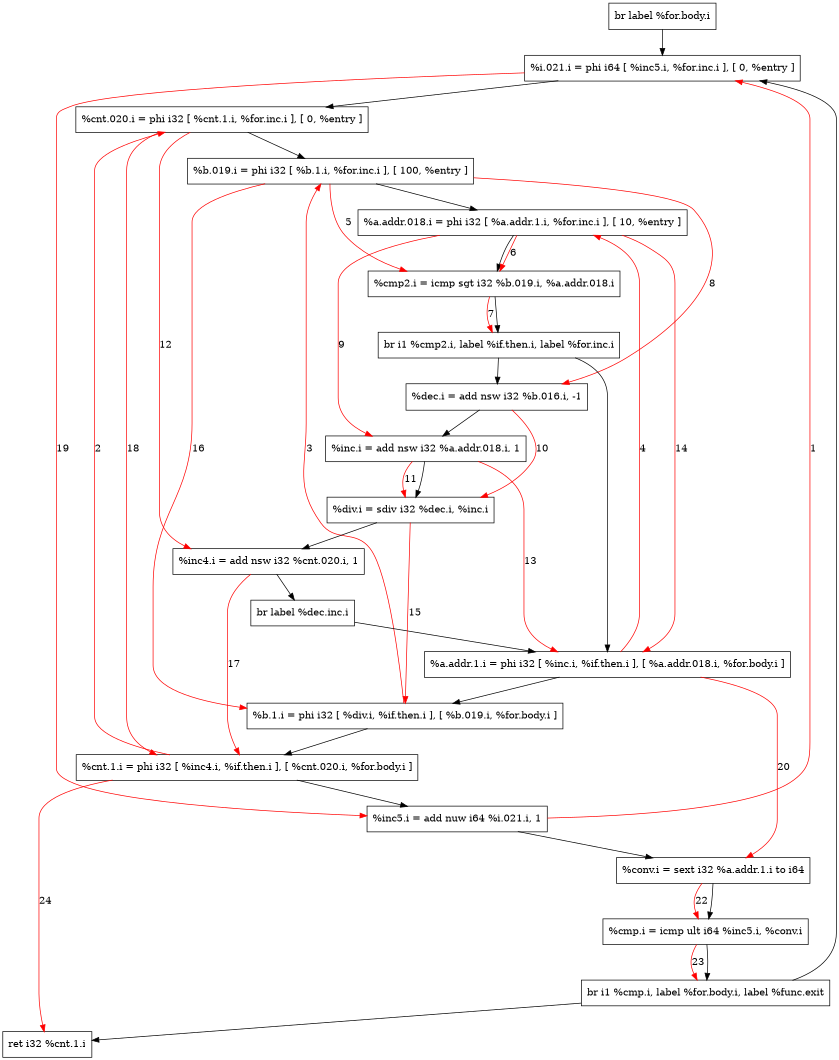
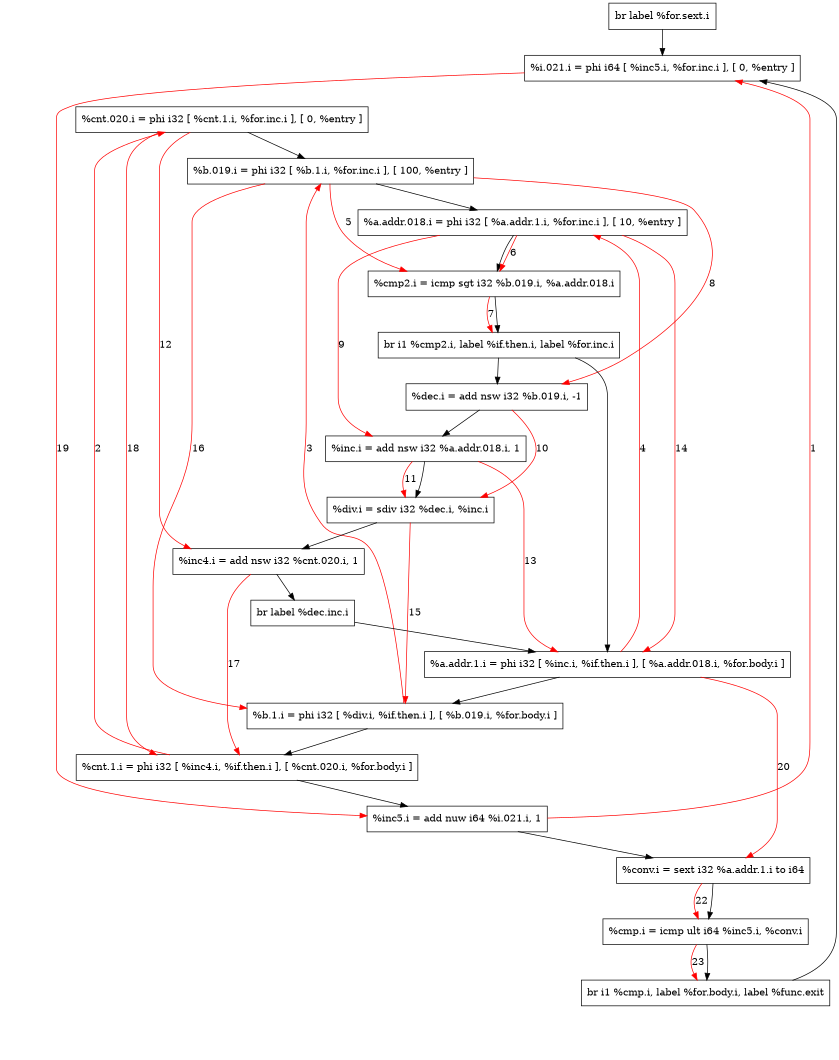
(662, 16) -> (662, 16)
(446, 94) -> none
(497, 397) -> (497, 397)
(47, 1044) -> none
